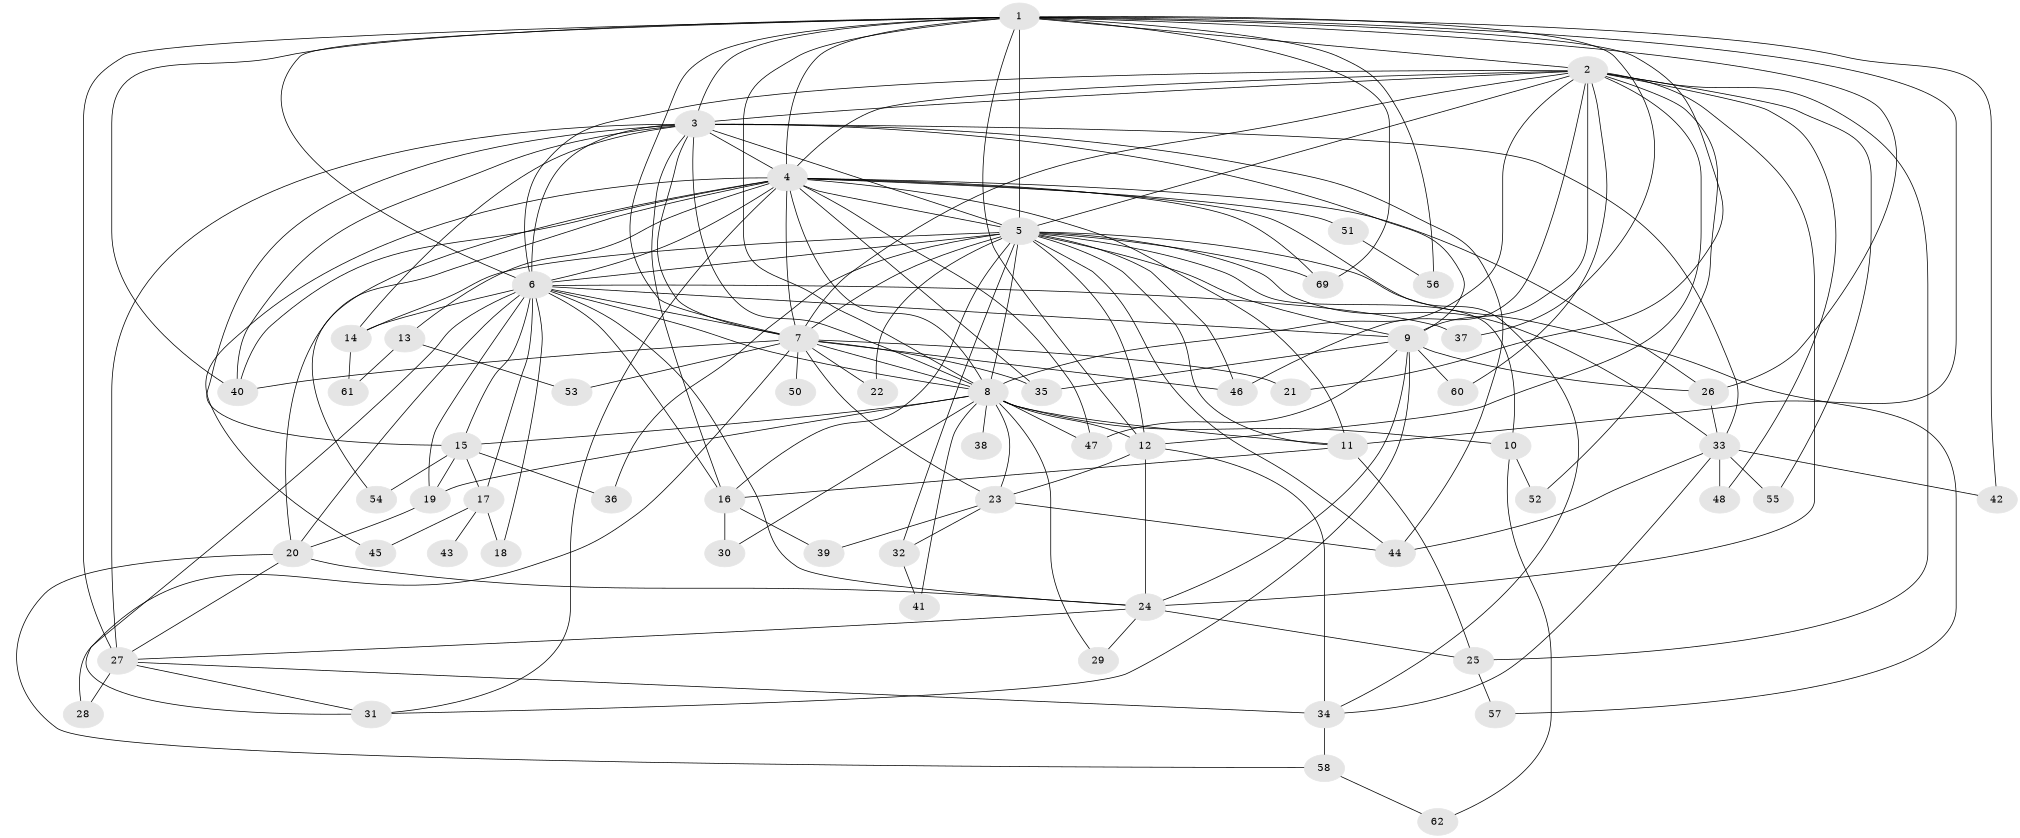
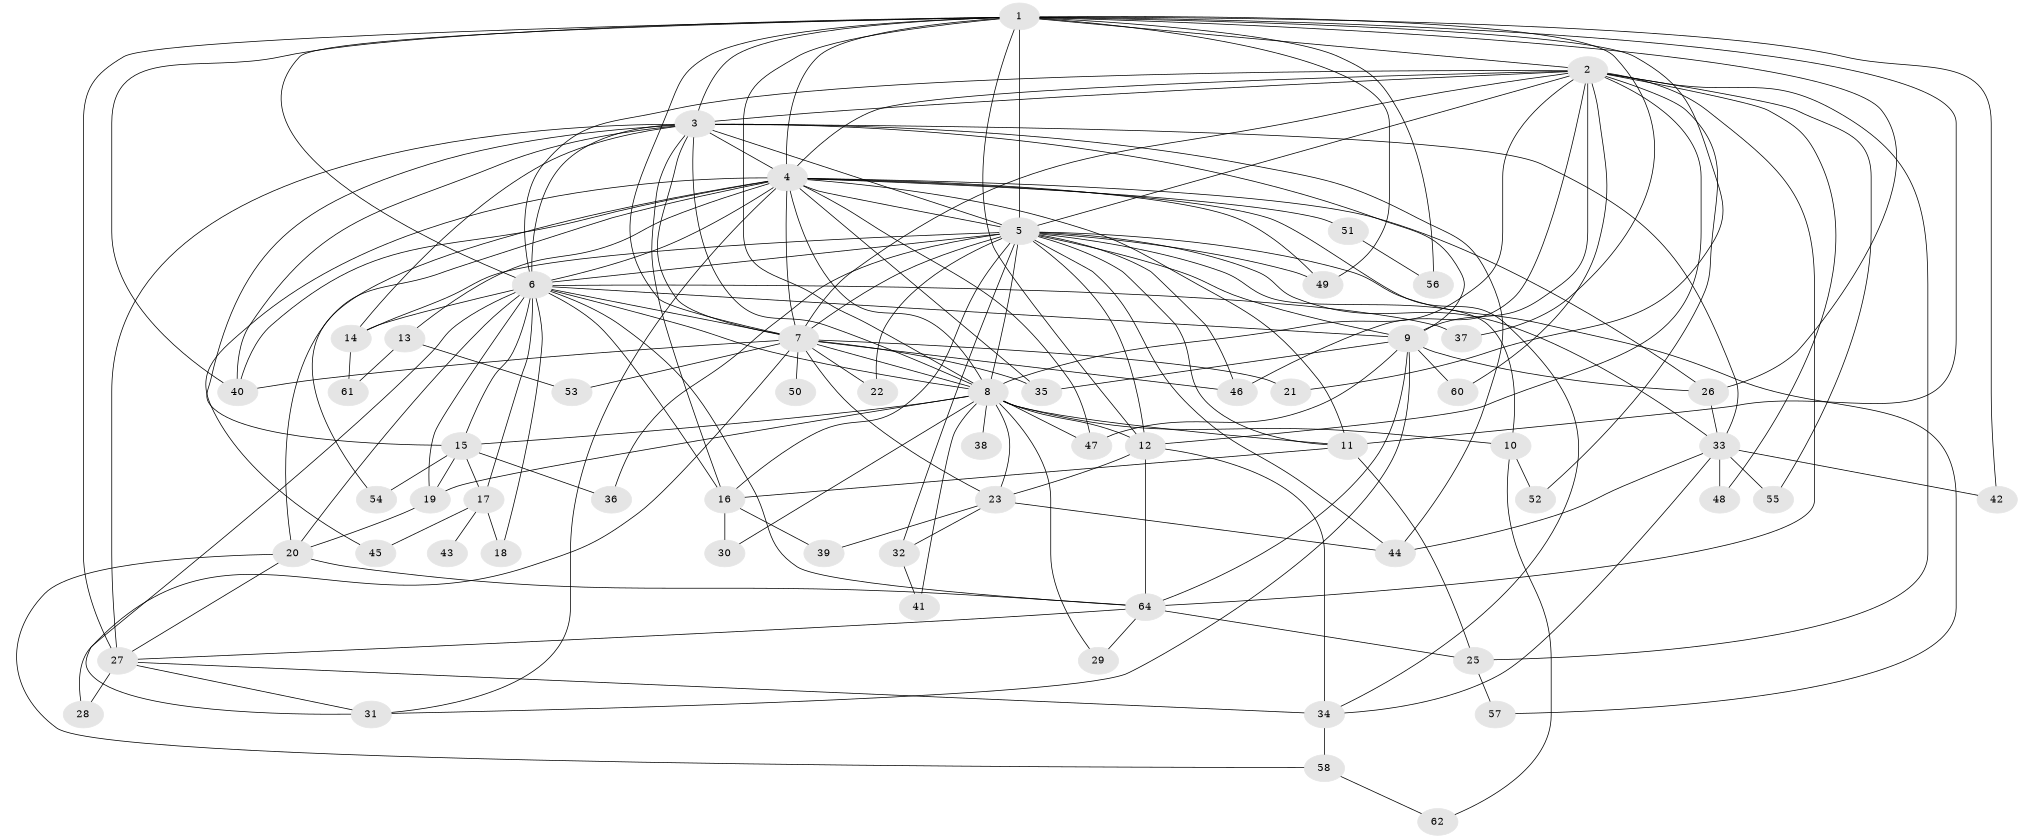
(1323, 285) -> (1323, 285)
(1145, 607) -> (1145, 607)
